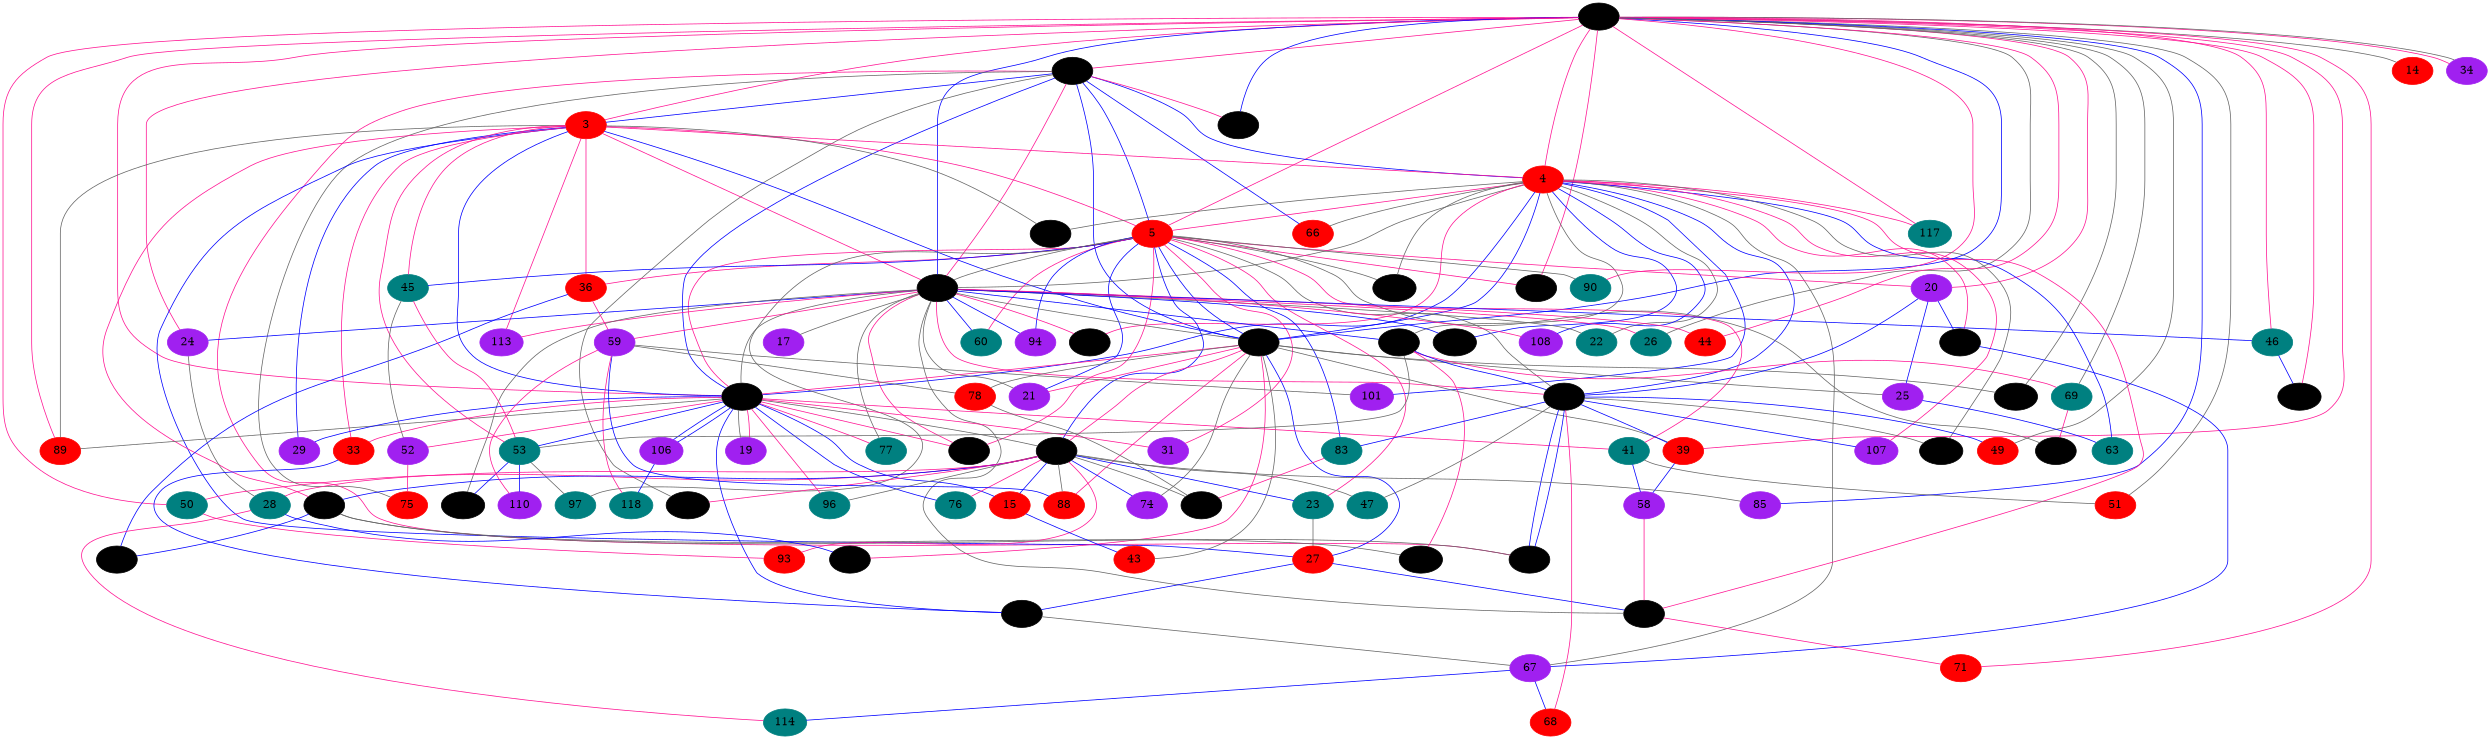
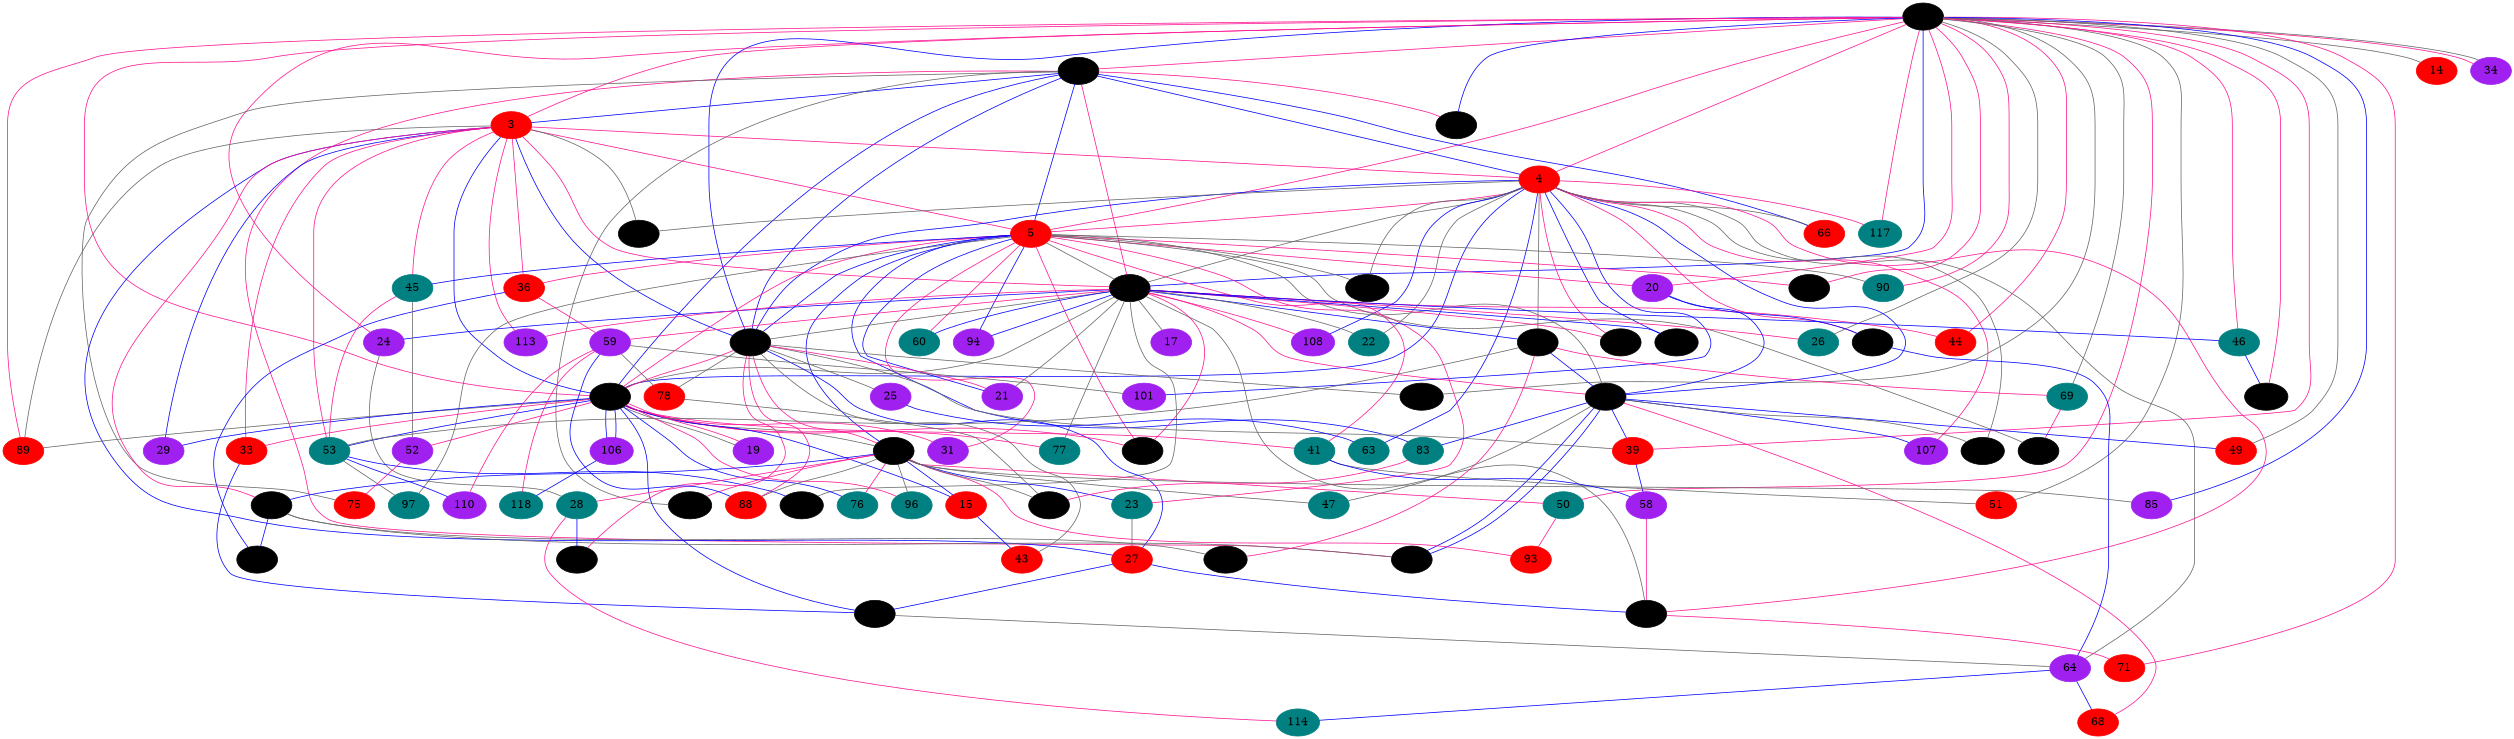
(1917, 342) -> none
(1147, 505) -> none
(1530, 668) -> (2070, 668)
